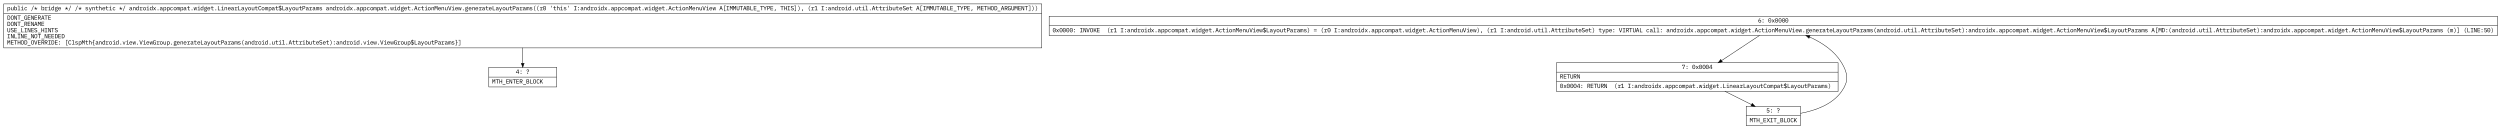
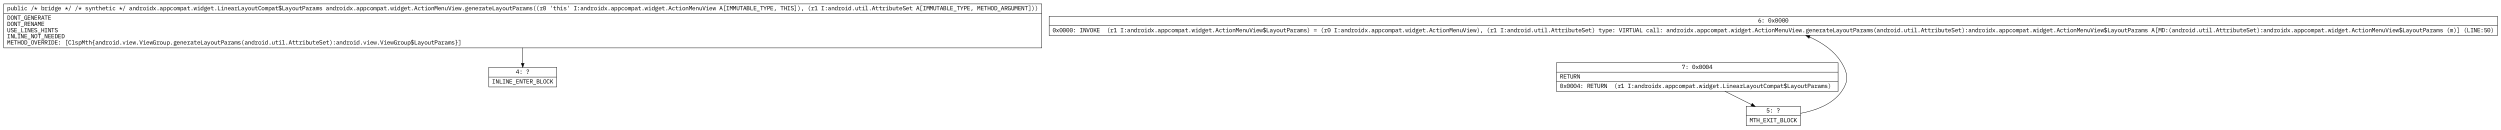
(1741, 48) -> none
(518, 82) -> (523, 82)
